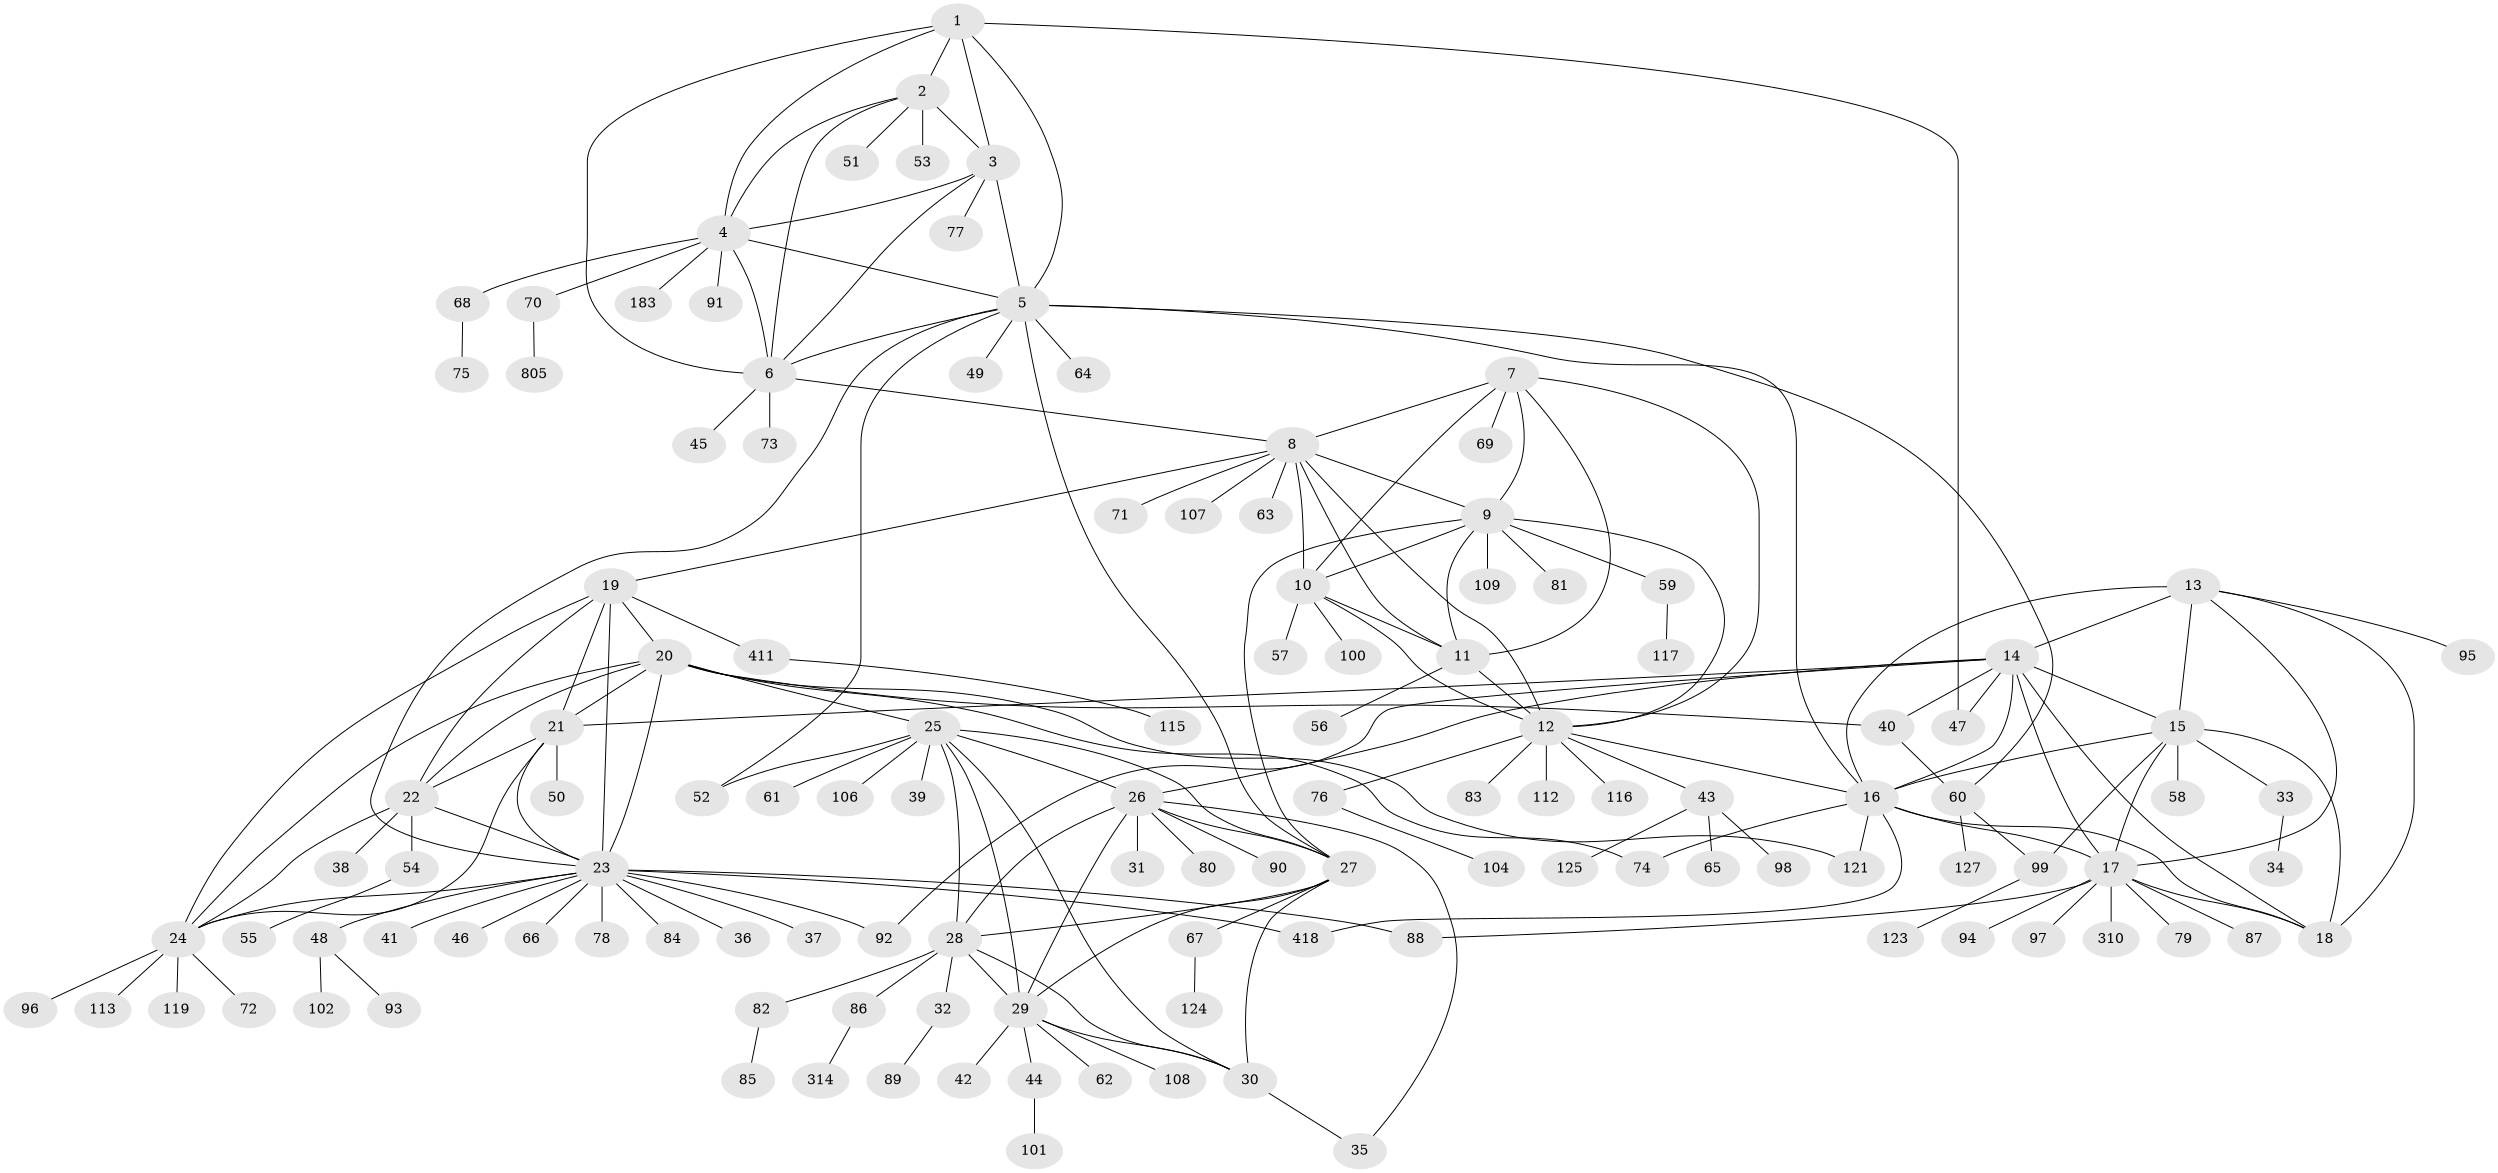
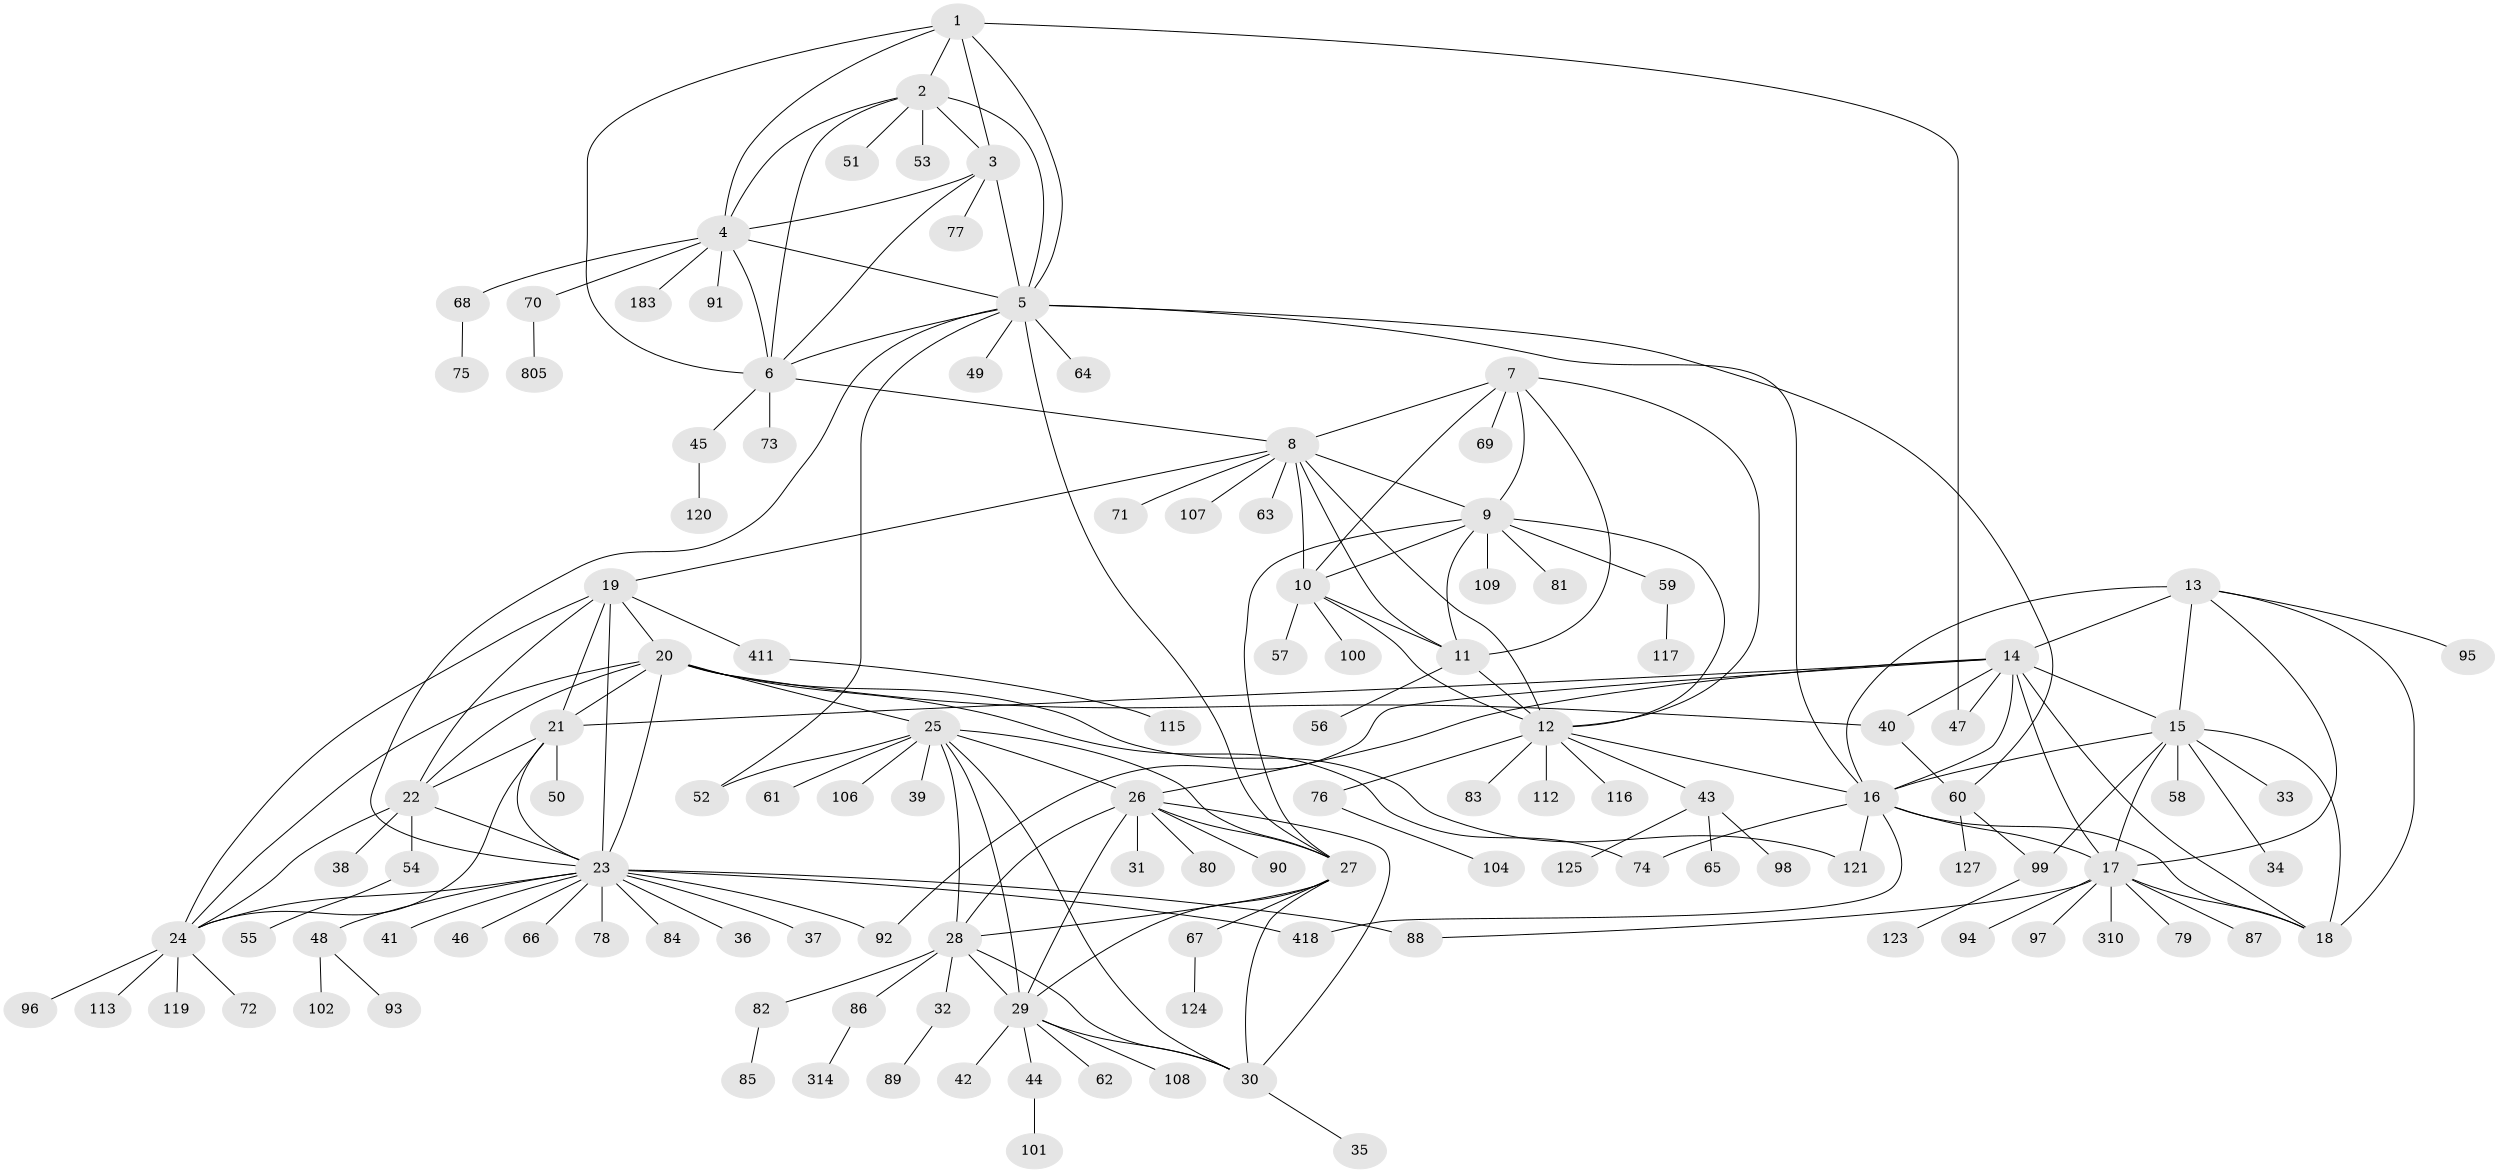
none -> (1038, 168)
none -> (699, 516)
(2281, 832) -> (2227, 798)
(1432, 878) -> (1388, 864)
